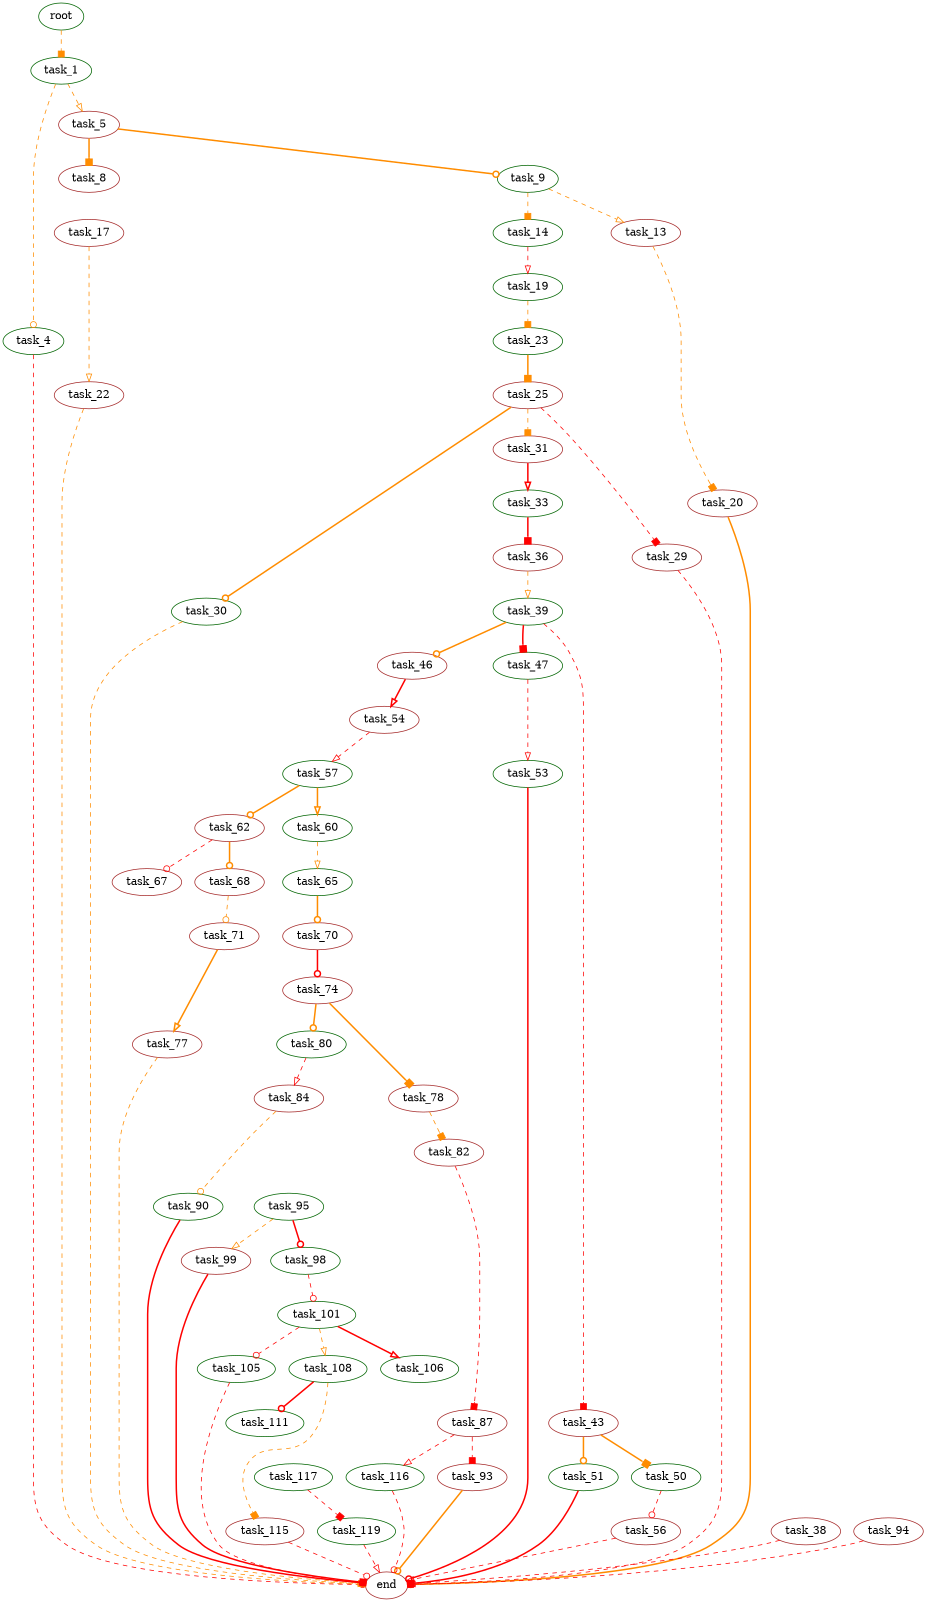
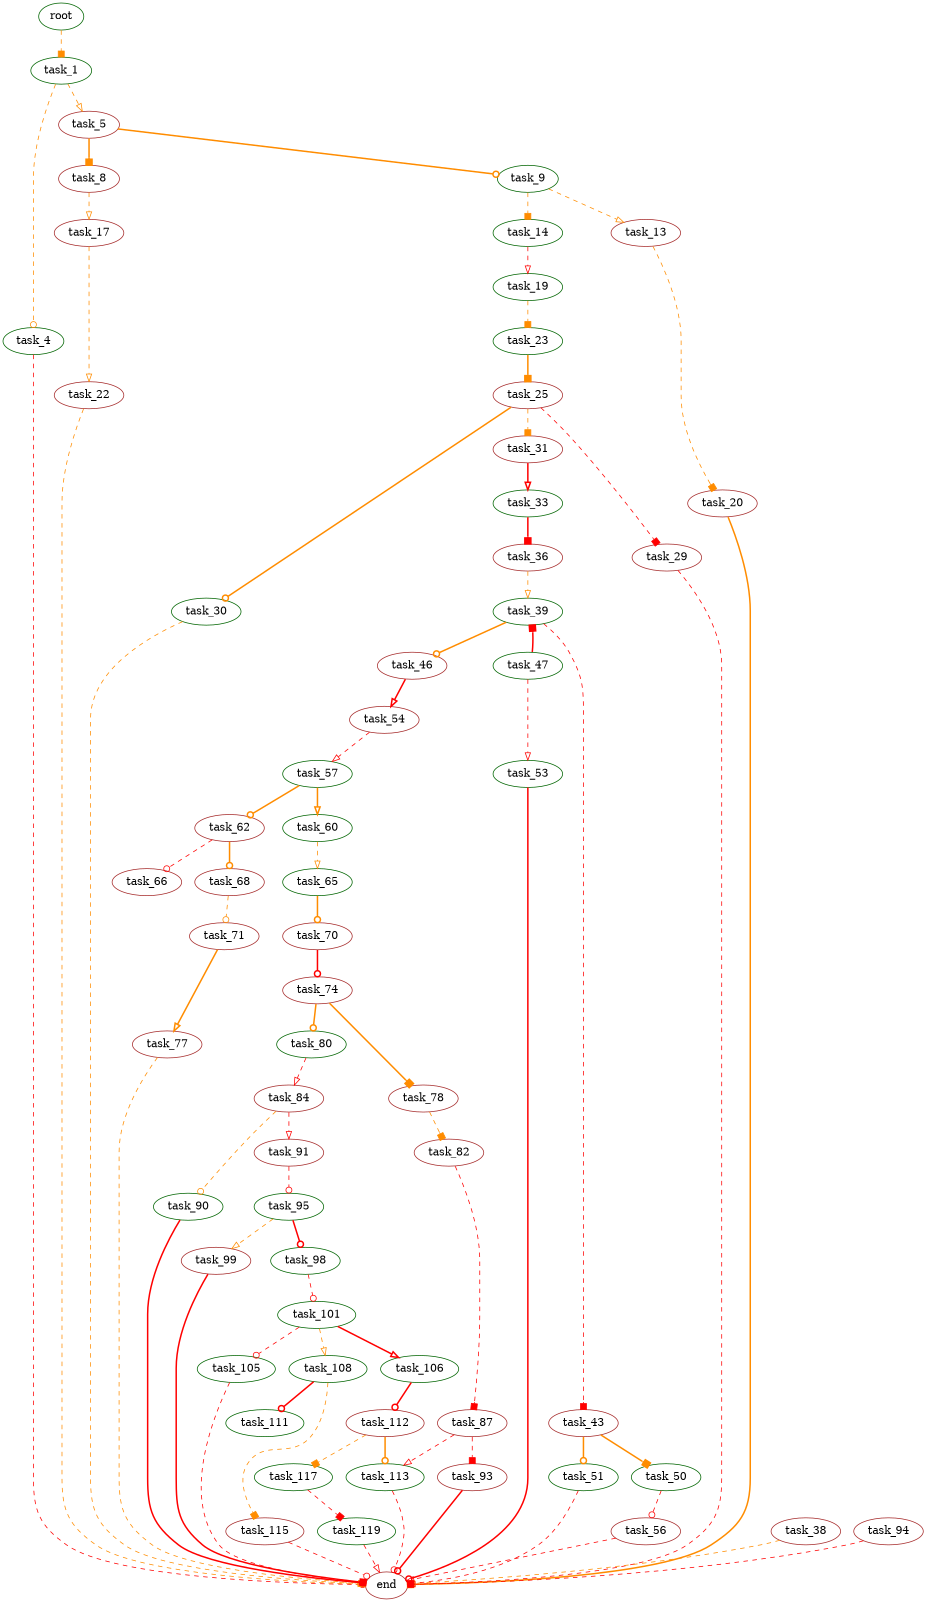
none -> (89, 202)
(523, 635) -> (533, 642)
(147, 882) -> (147, 882)
none -> (289, 1153)
(750, 1187) -> (750, 1187)
none -> (385, 1423)
(385, 1477) -> (385, 1477)
(431, 1529) -> (431, 1529)
(529, 1551) -> (529, 1551)
(598, 1568) -> (598, 1568)
